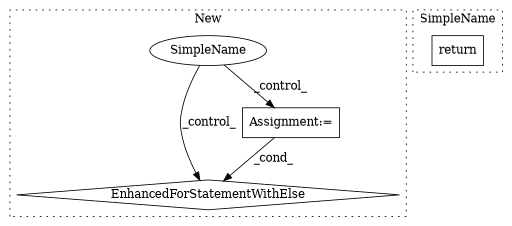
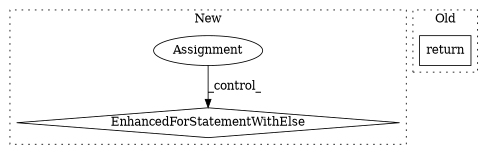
(458, 19) -> (445, 19)
(208, 51) -> (208, 51)
(291, 123) -> none
